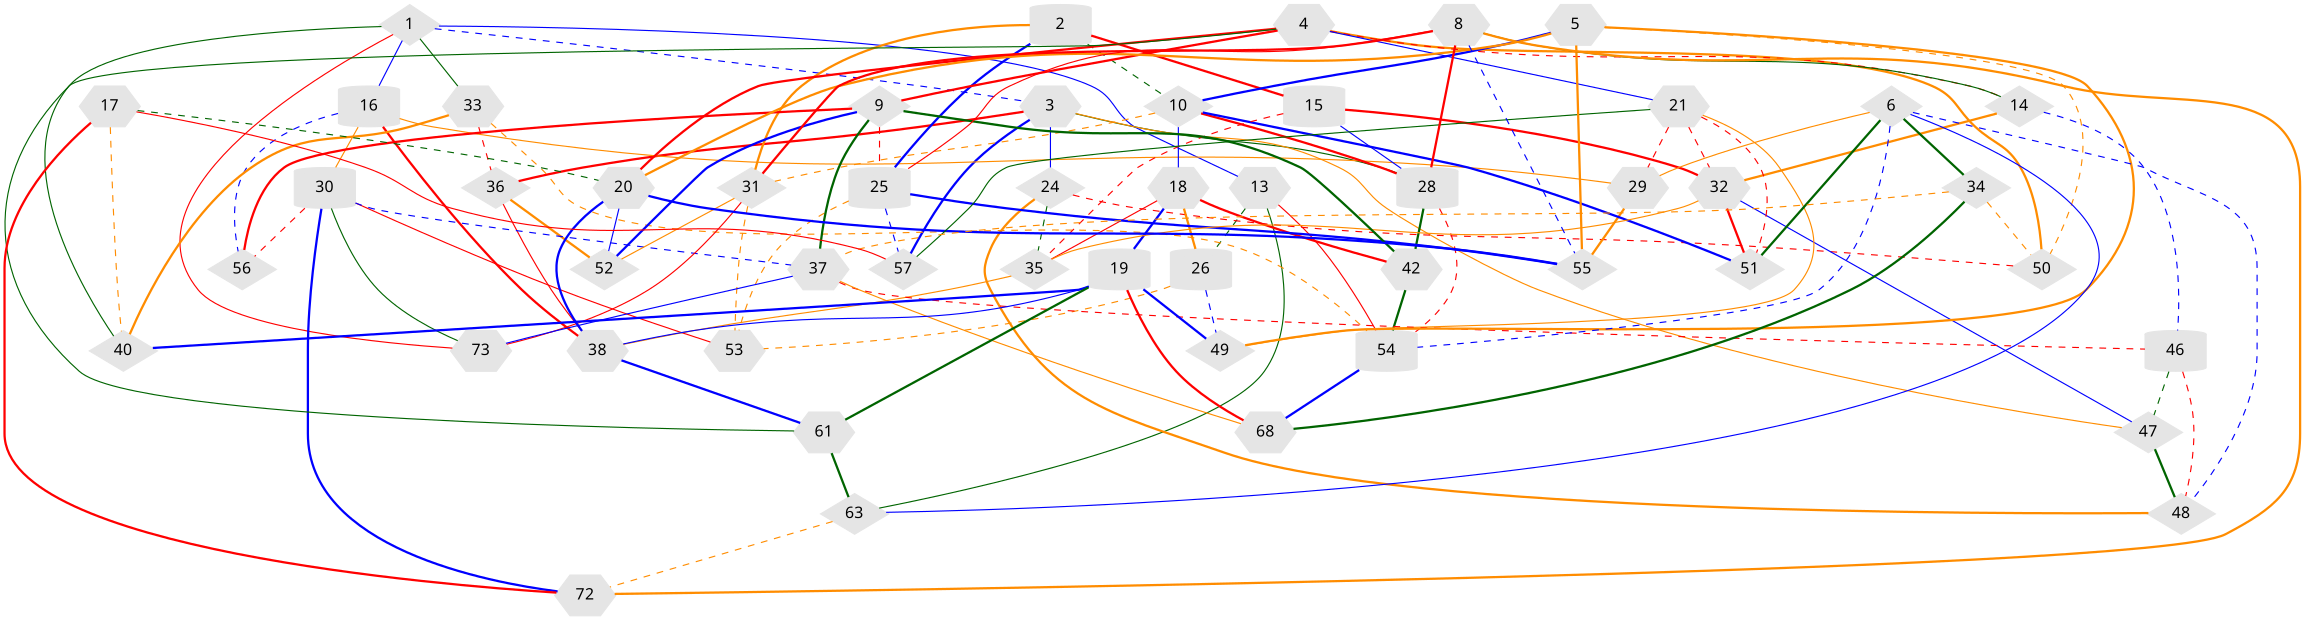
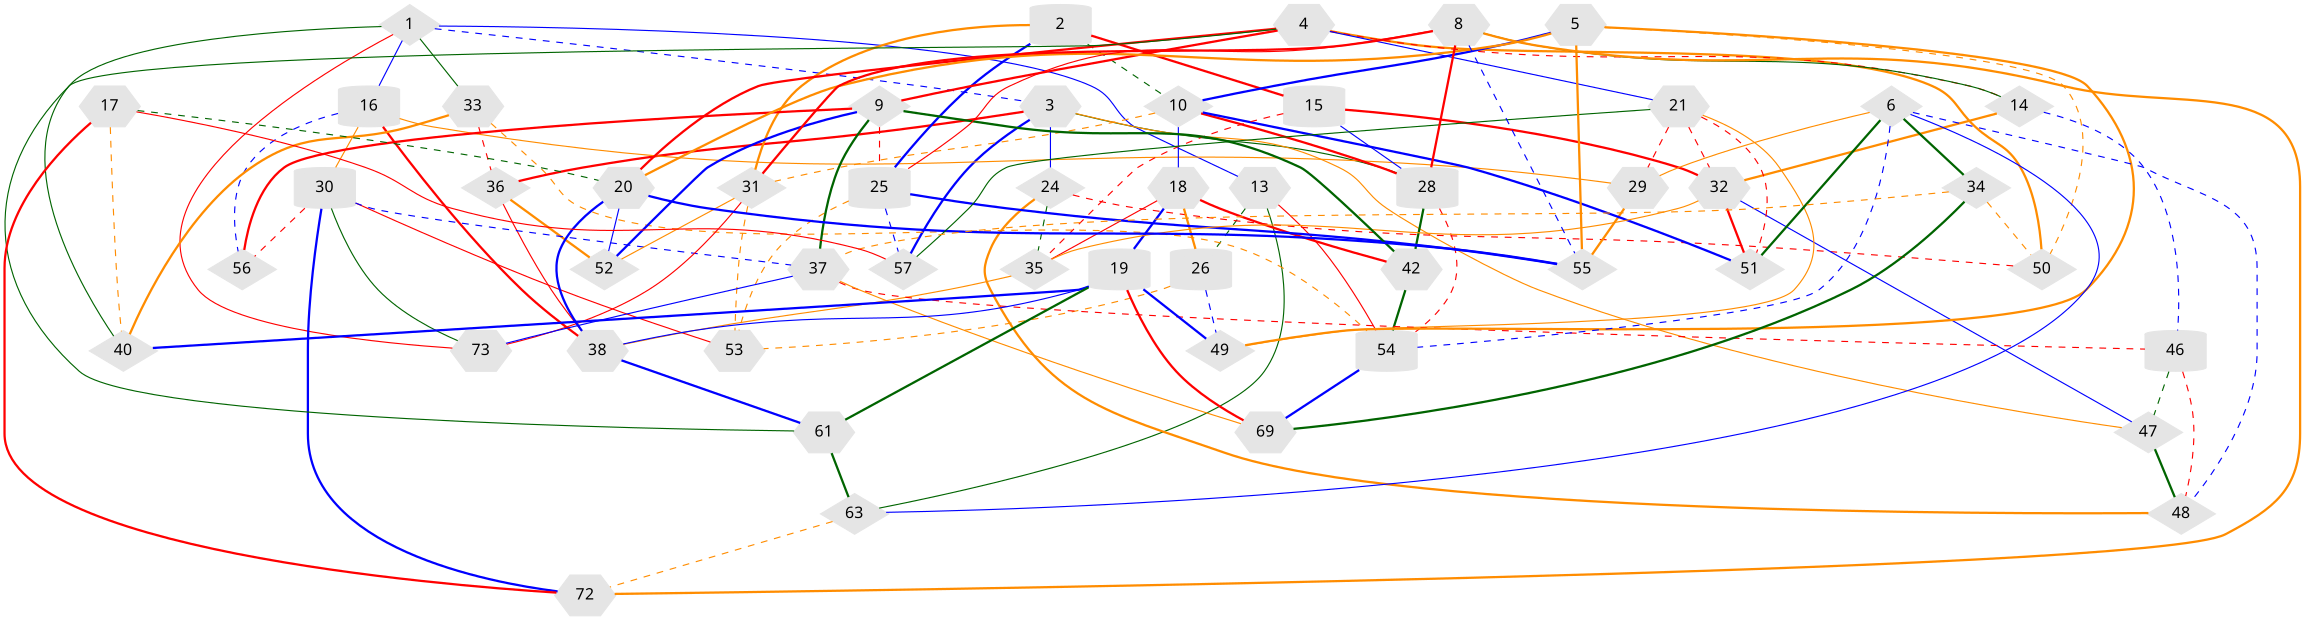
(1266, 432) -> (1266, 432)
